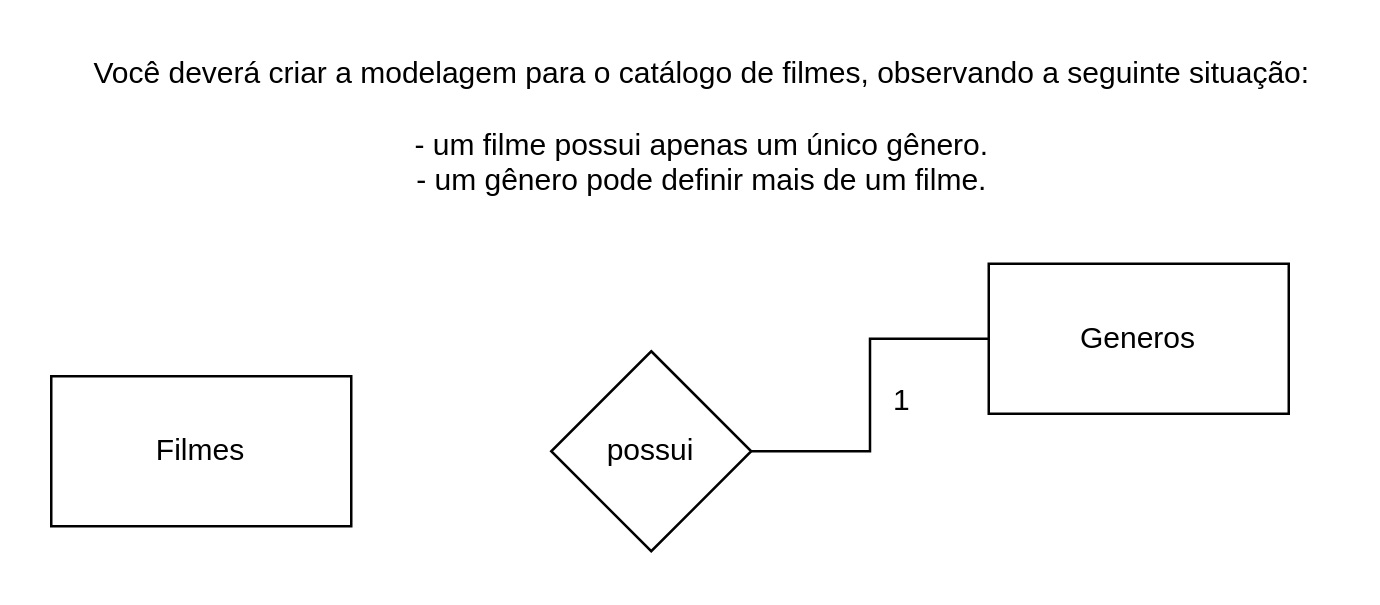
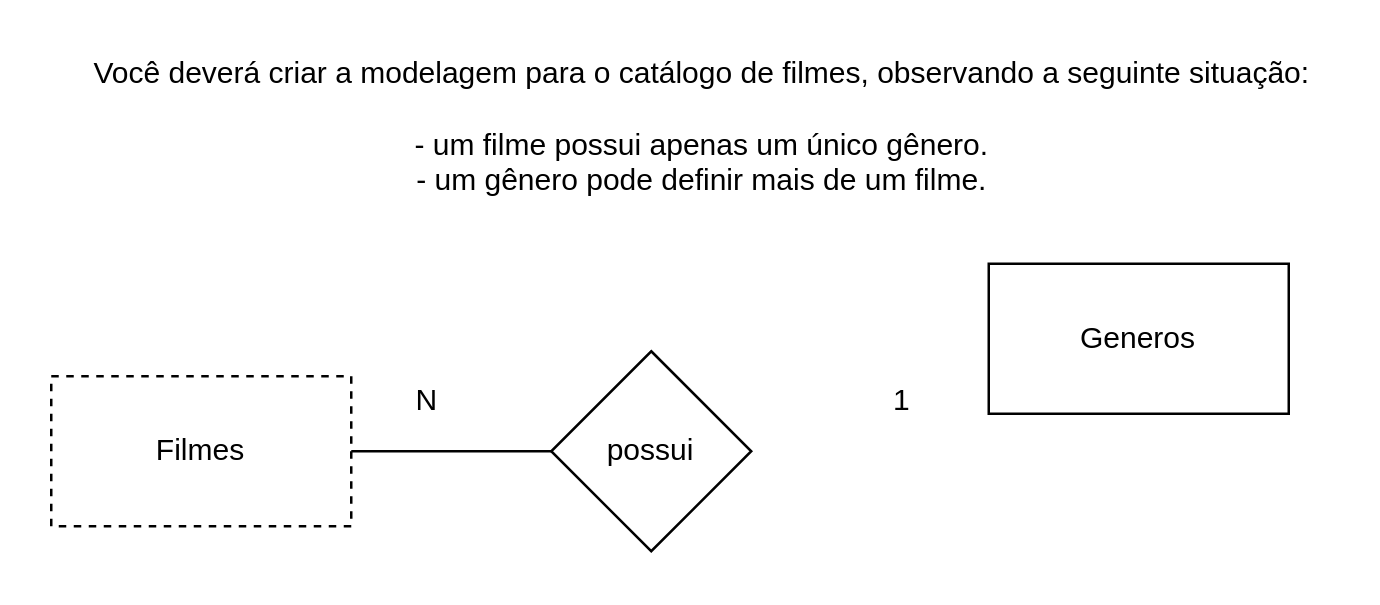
(870, 396) -> (451, 451)
none -> (426, 401)
(201, 451) -> (201, 451)
